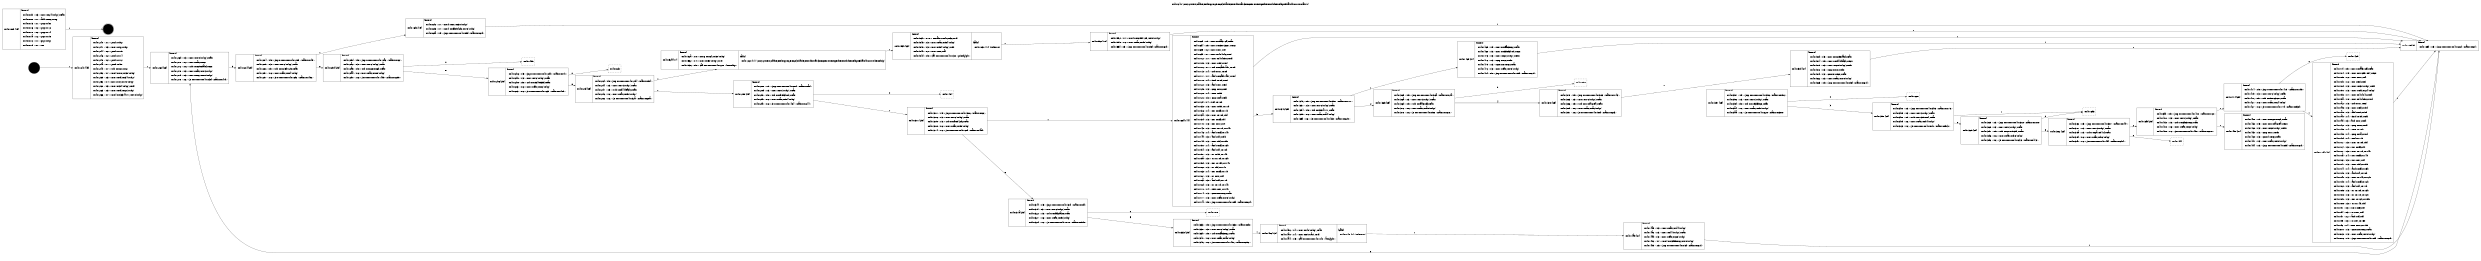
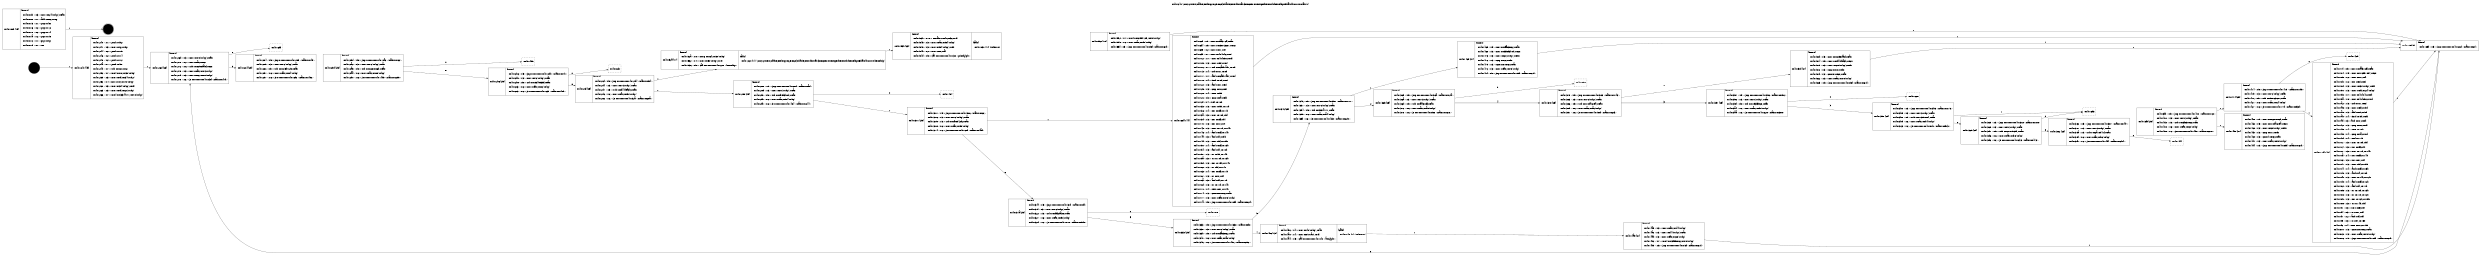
(446, 28) -> none
(1045, 44) -> none
none -> (276, 48)
(319, 68) -> none
none -> (1663, 103)
(1263, 115) -> (1286, 175)
(2133, 127) -> none
